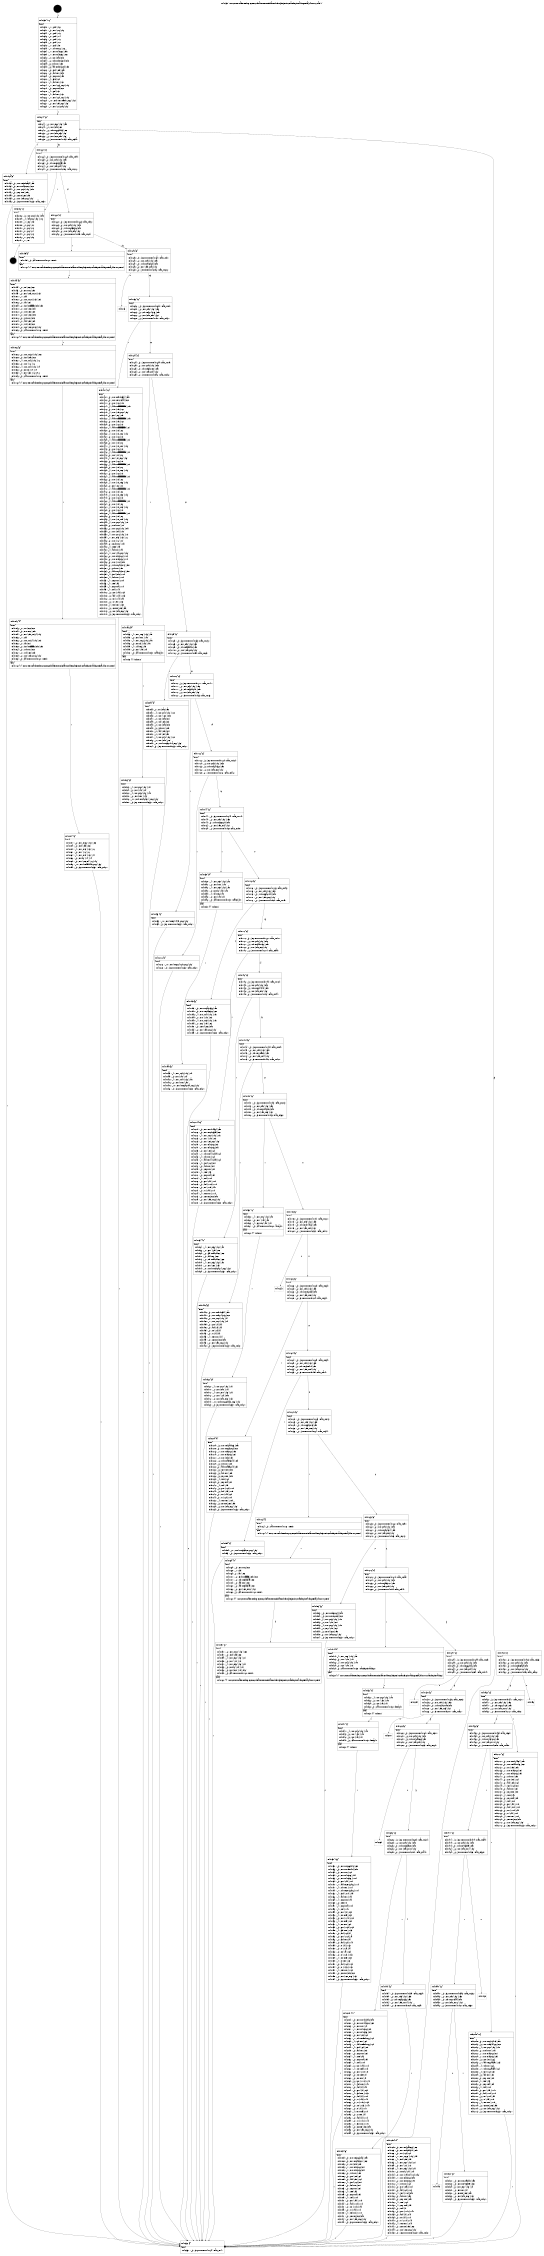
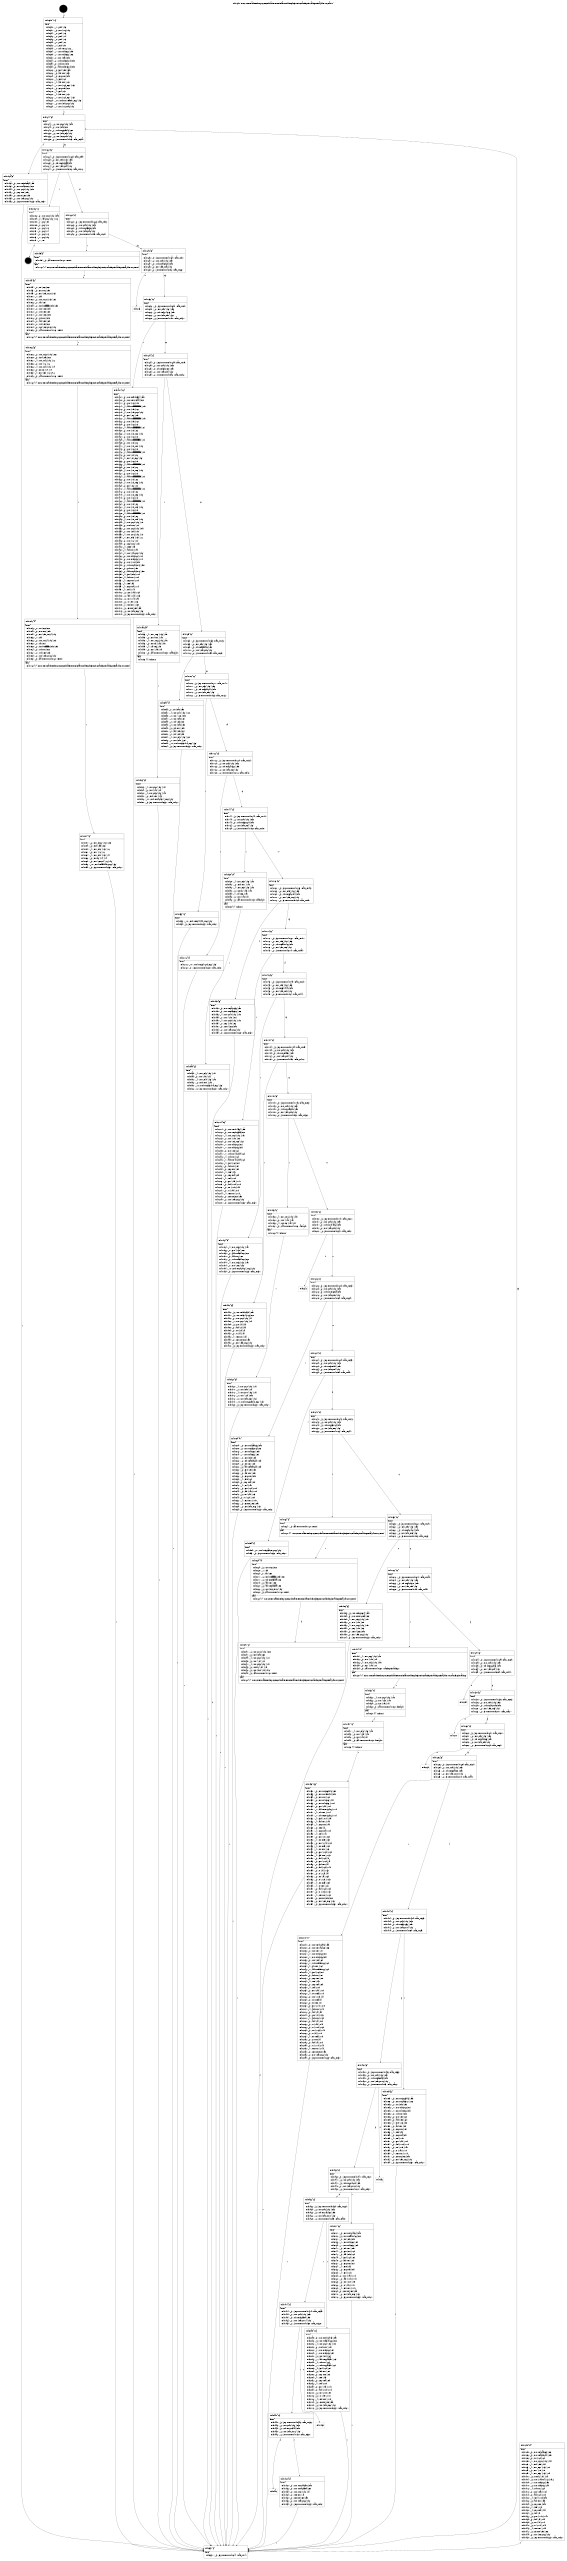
none -> (390, 1998)
